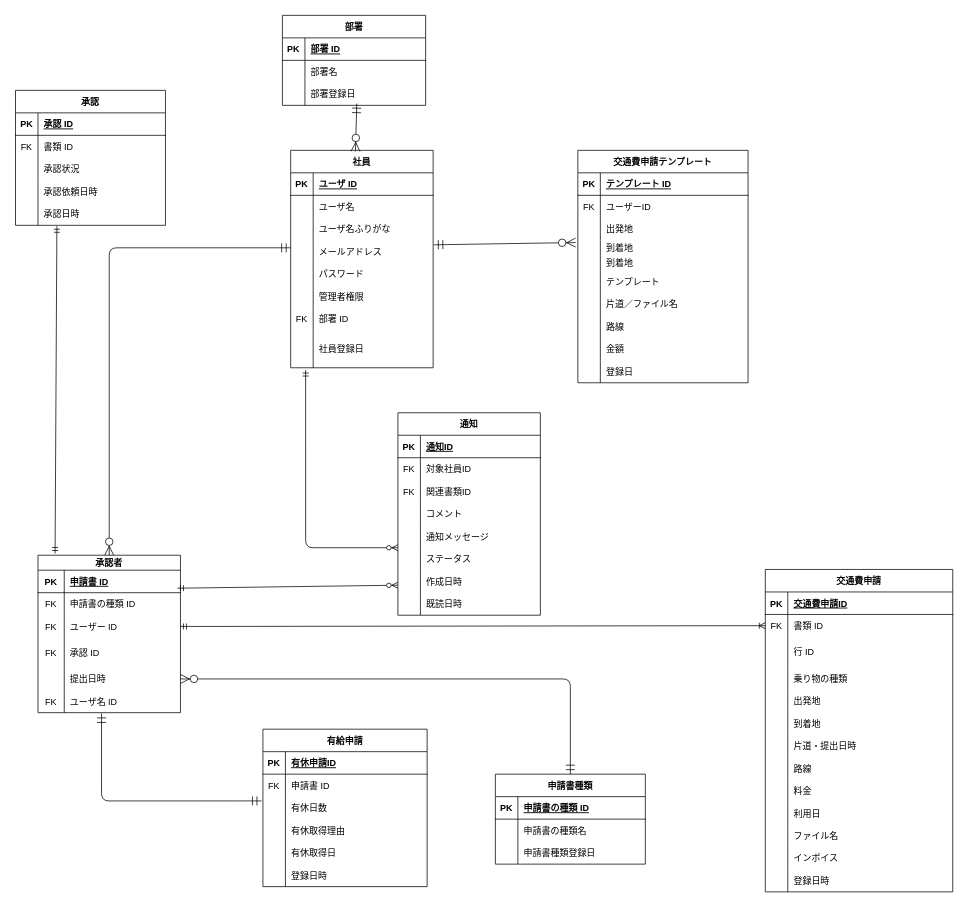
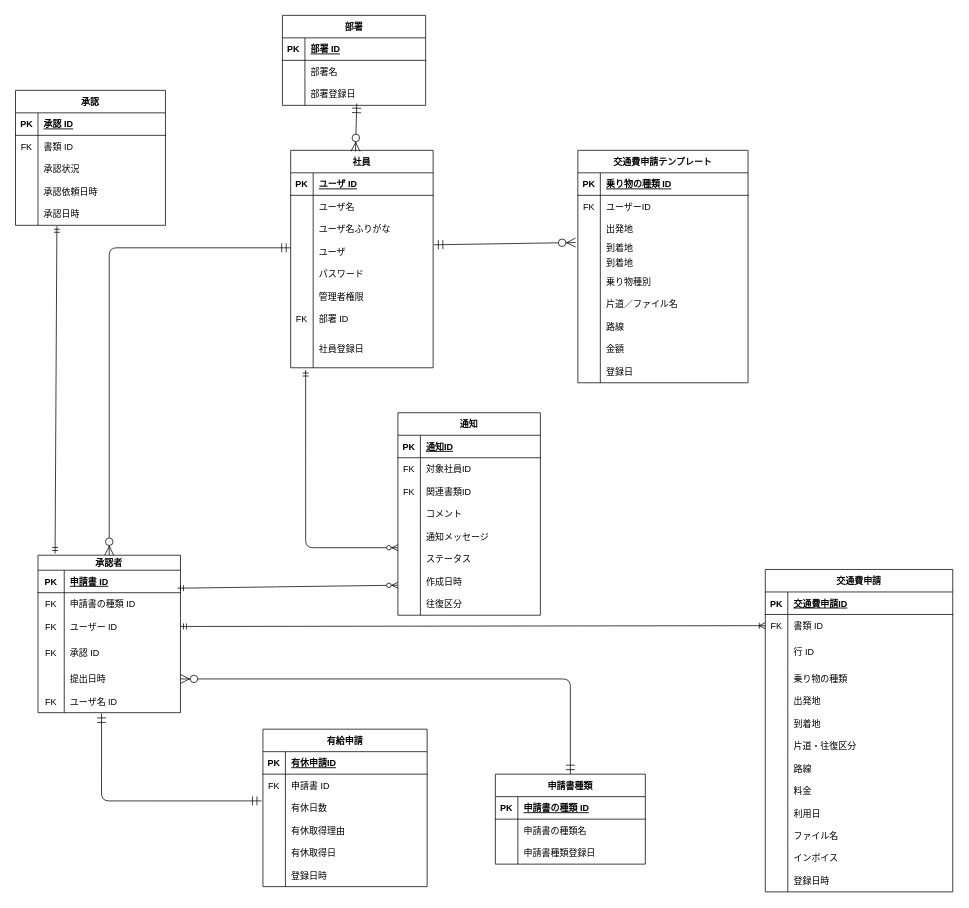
(639, 185) -> (639, 185)
(350, 252) -> (332, 252)
(633, 282) -> (629, 282)
(444, 605) -> (444, 605)
(825, 746) -> (825, 746)
